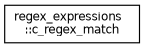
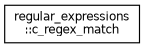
(72, 24) -> (72, 24)
